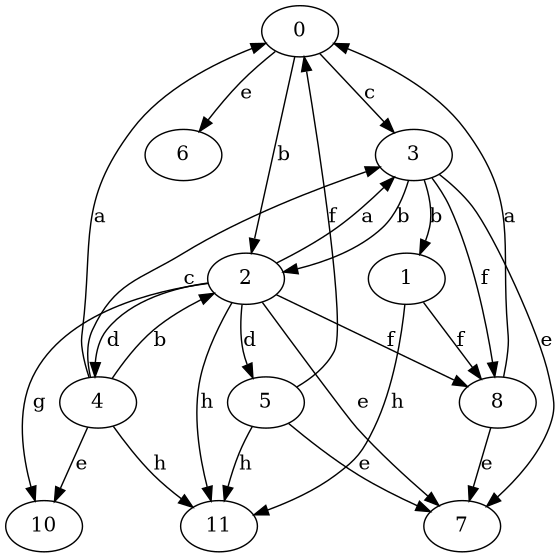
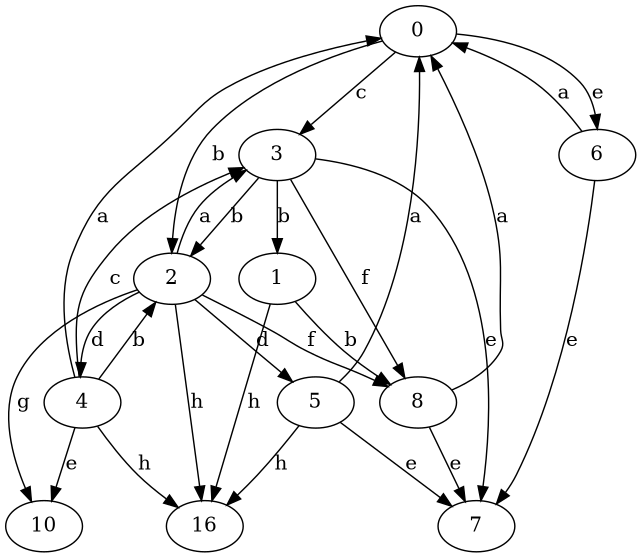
none -> (531, 80)
(333, 217) -> (416, 217)
(461, 341) -> (351, 341)
(339, 405) -> (564, 341)
(219, 526) -> (205, 526)
